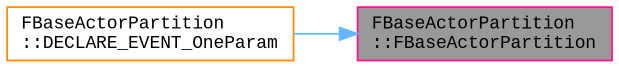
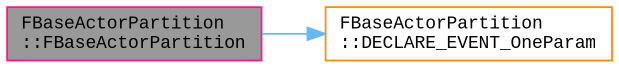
(316, 34) -> (285, 34)
